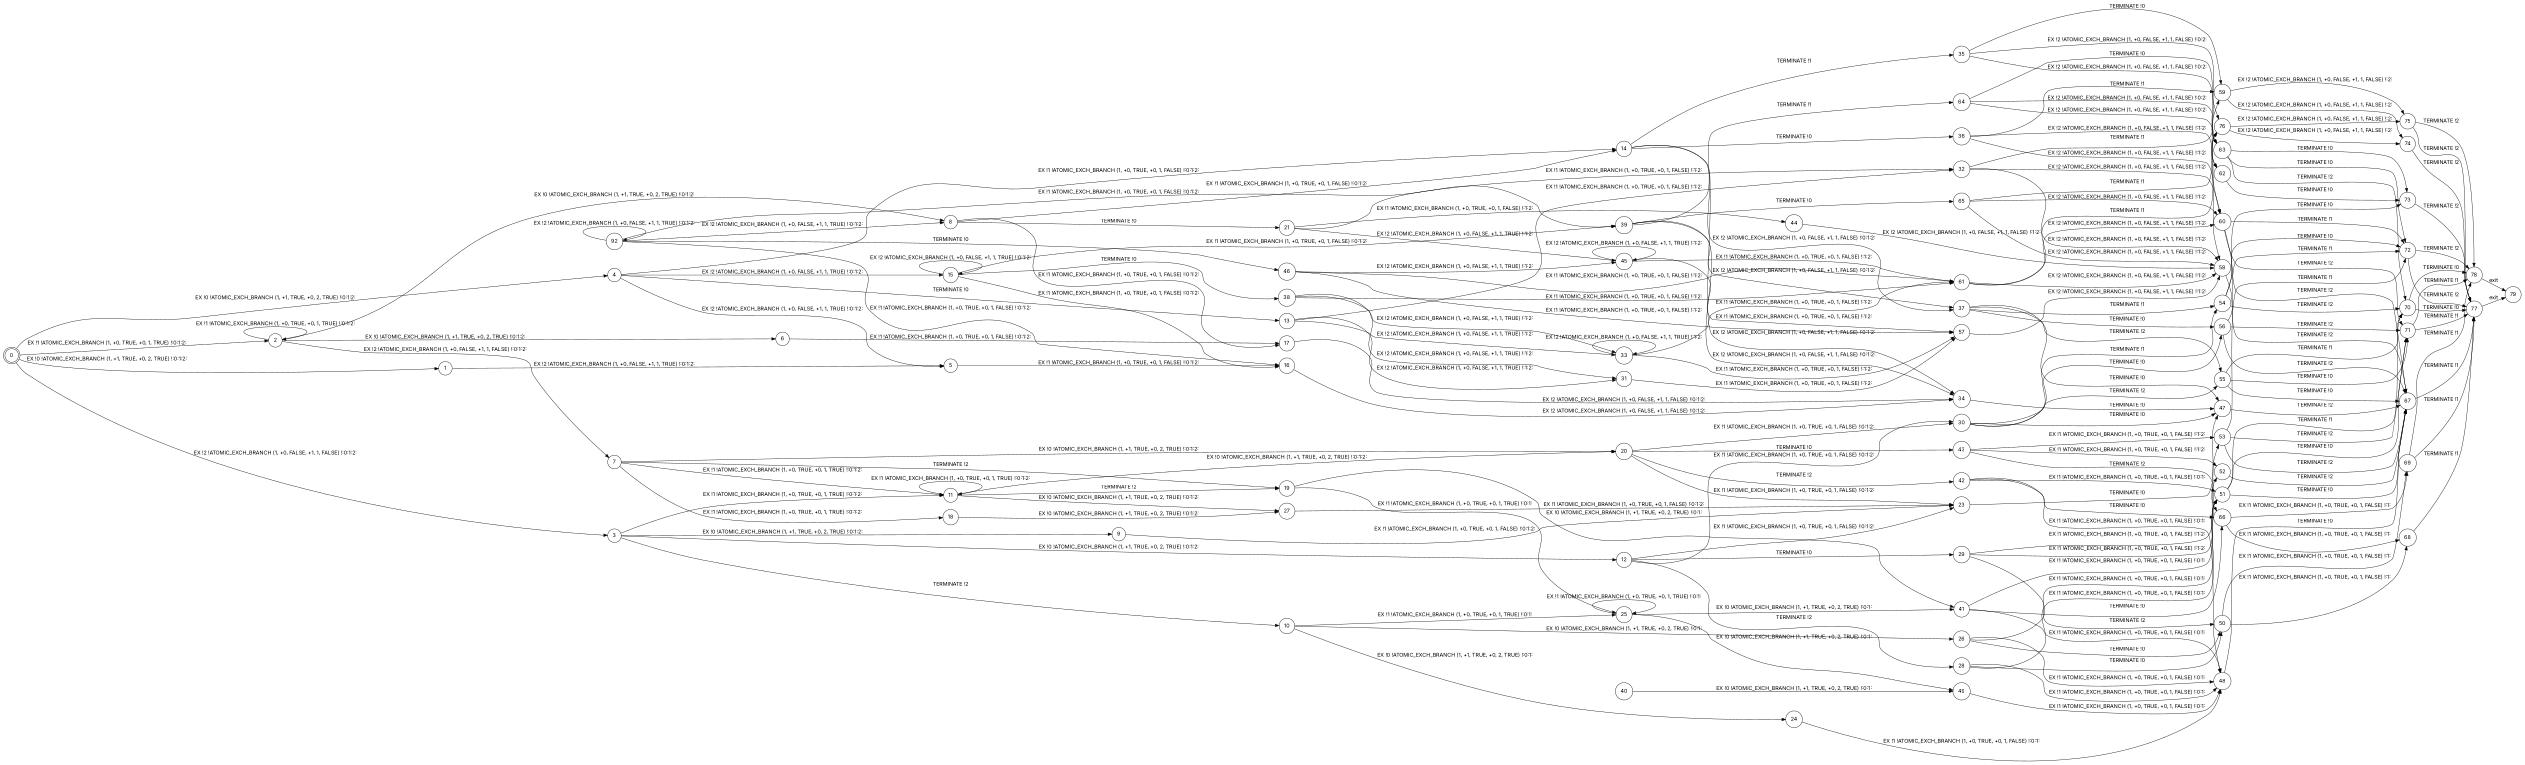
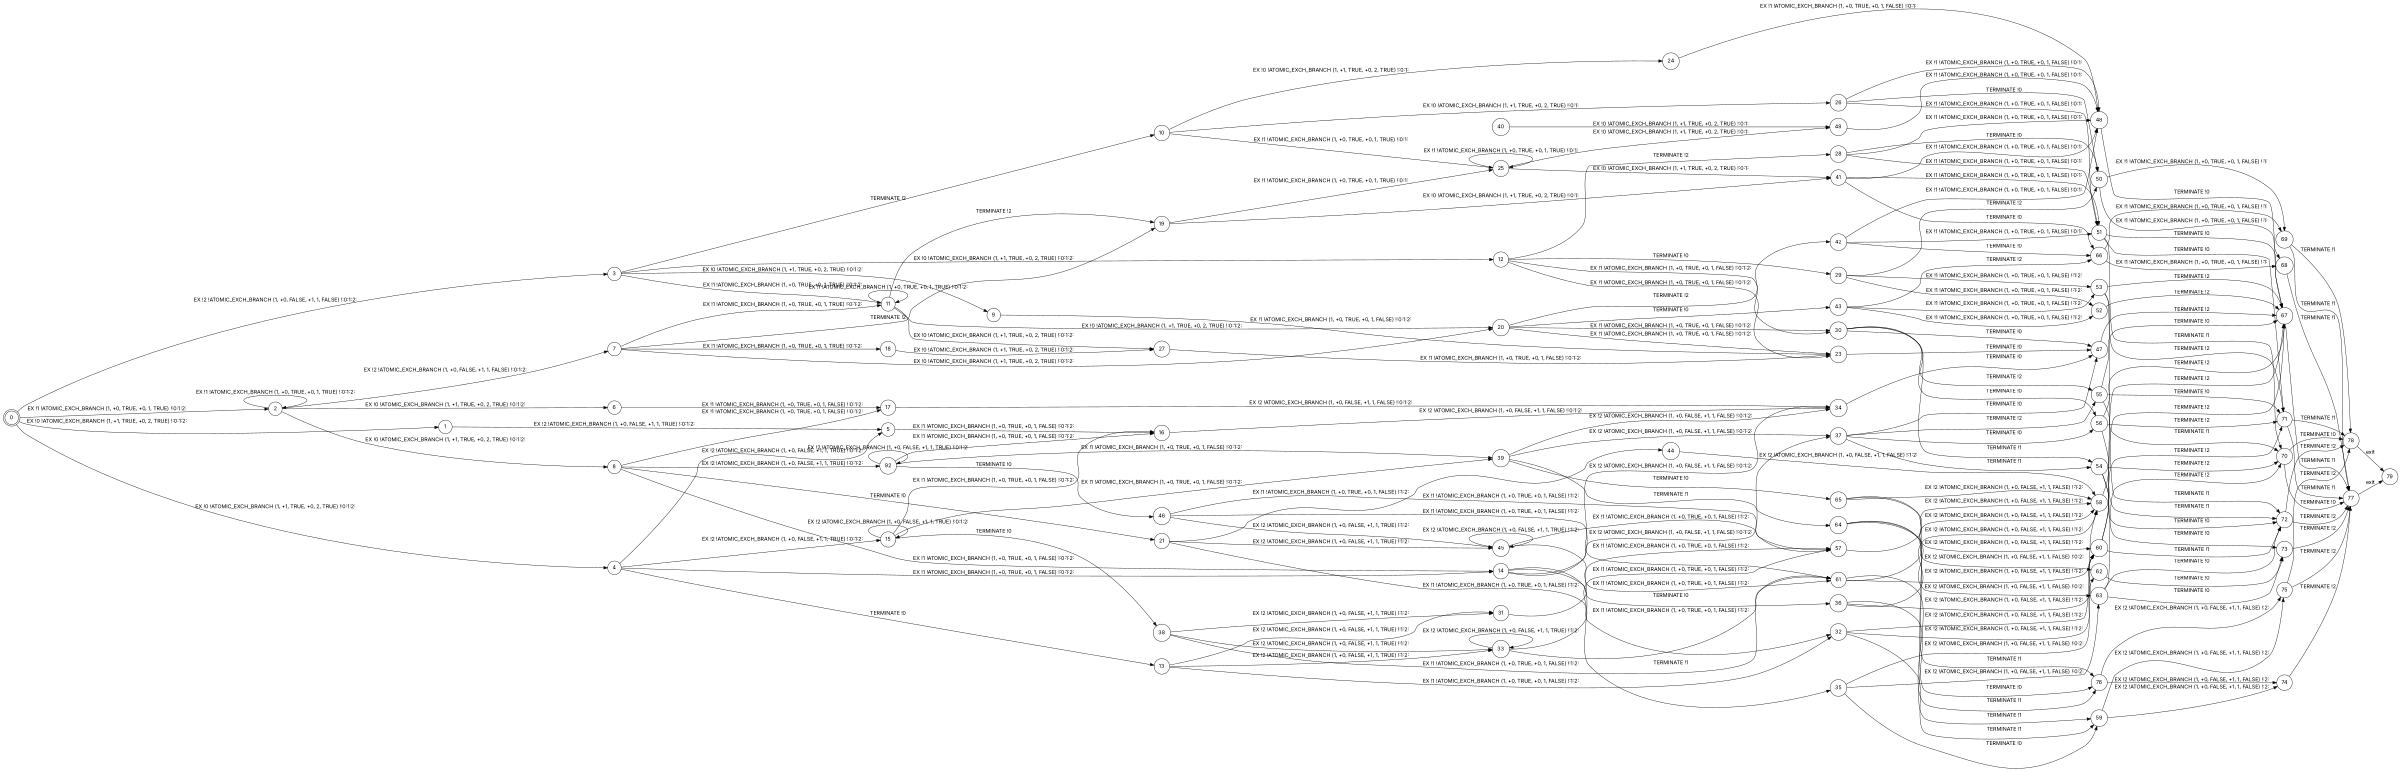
(781, 232) -> (749, 467)
